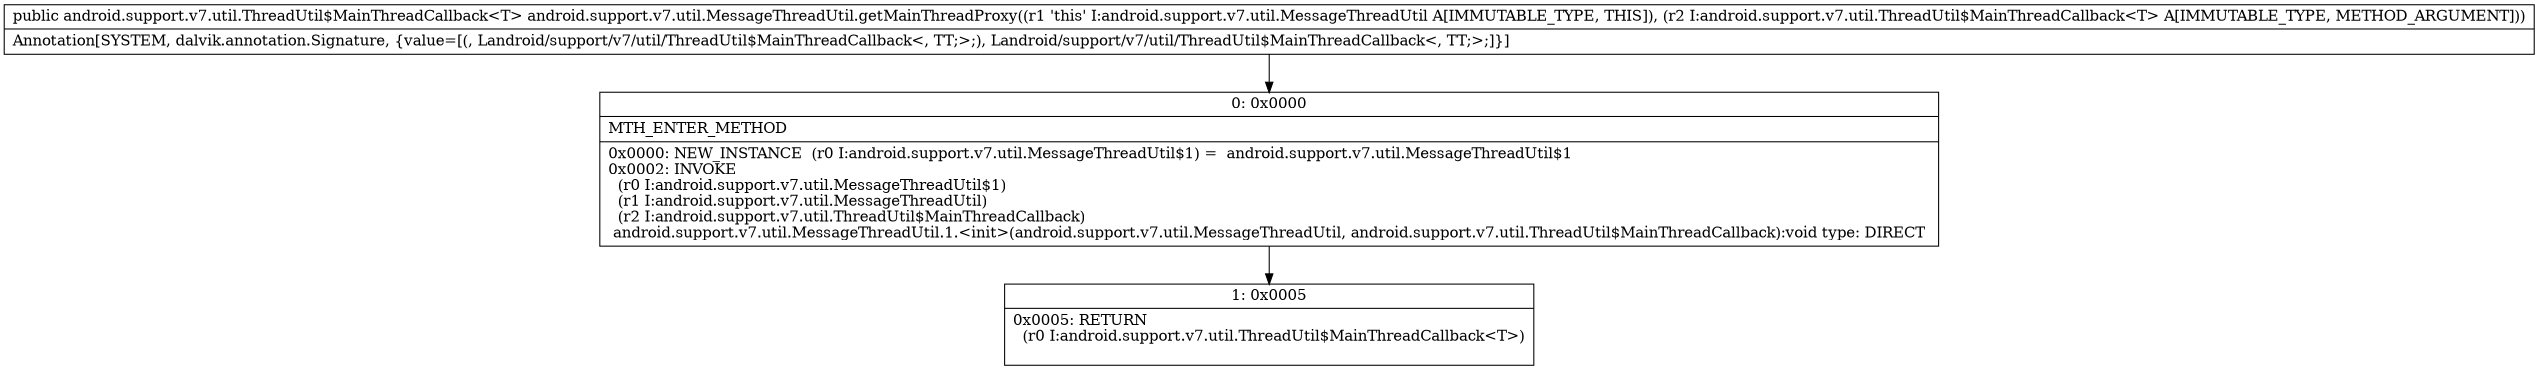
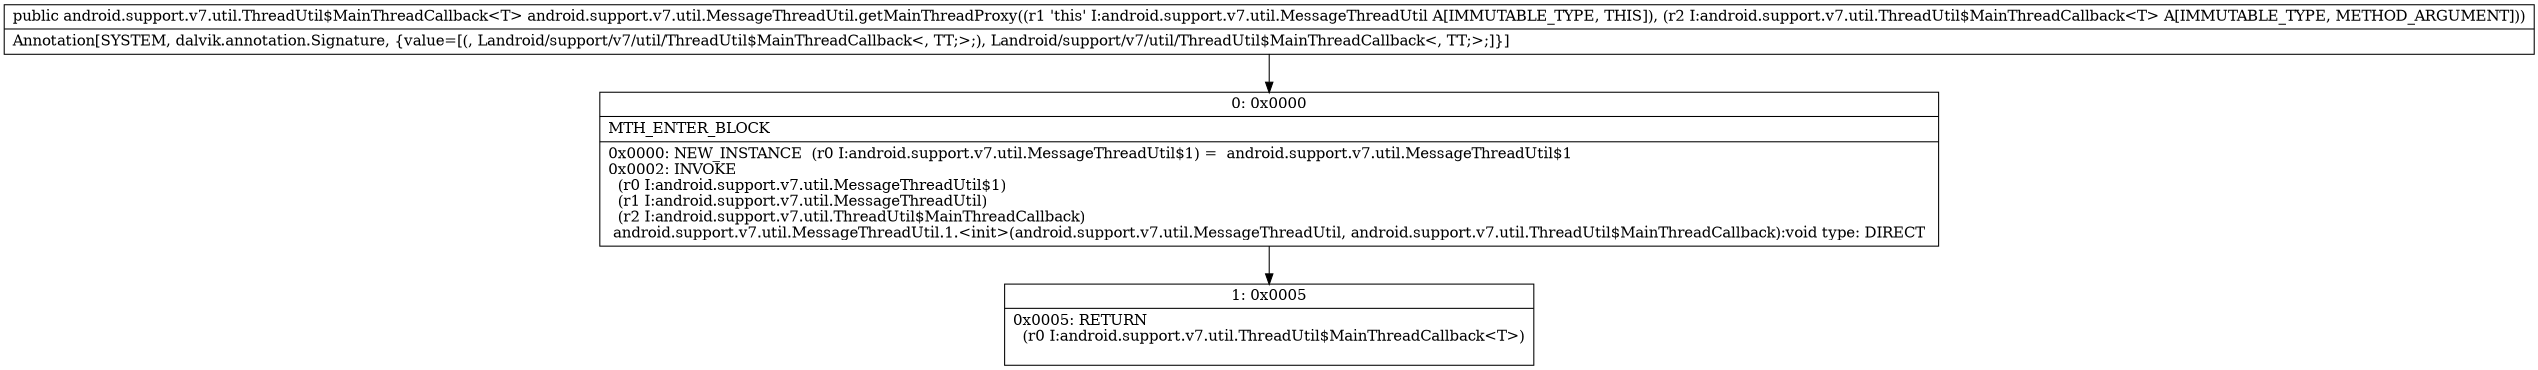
(698, 129) -> (689, 129)
